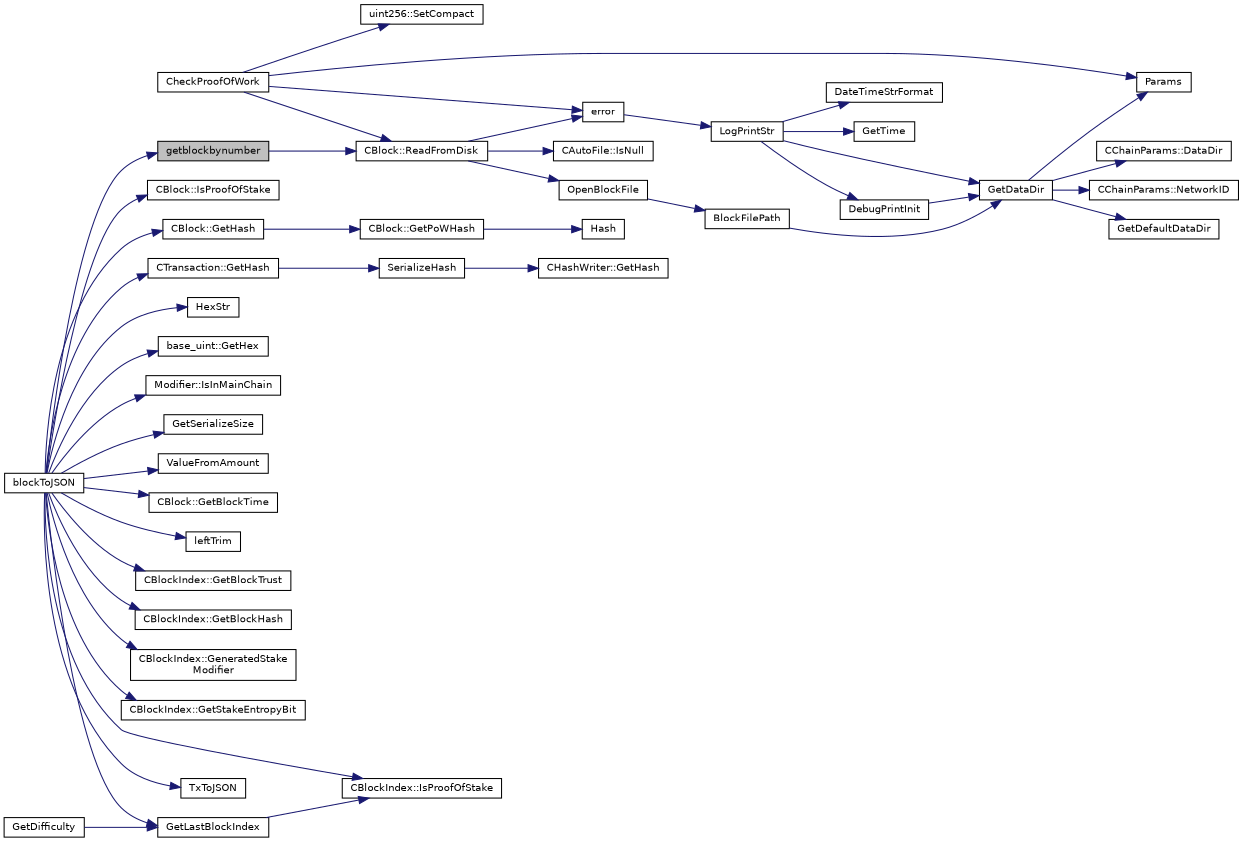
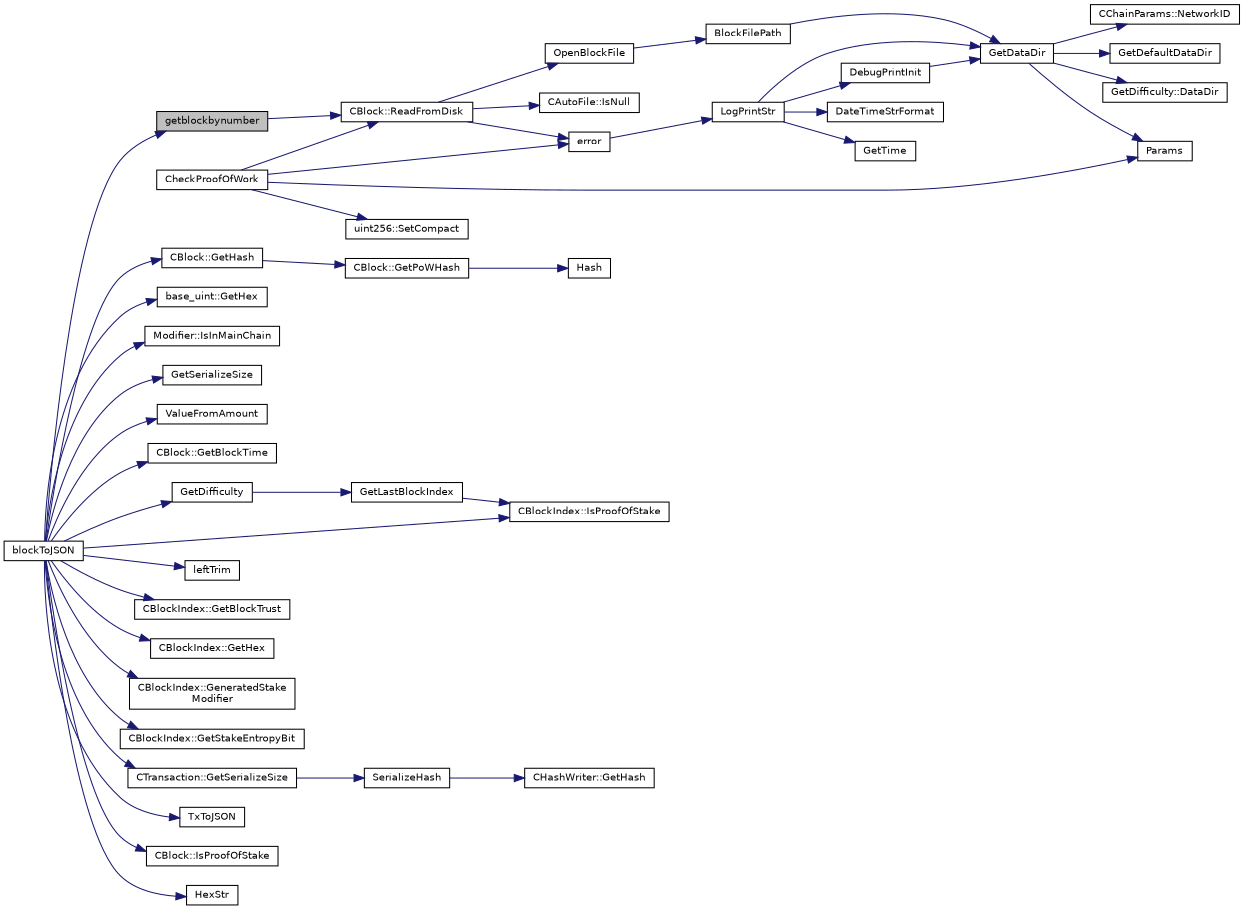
(1164, 151) -> (1165, 92)
(213, 268) -> (212, 778)
(213, 620) -> (212, 649)
(86, 730) -> (112, 520)
